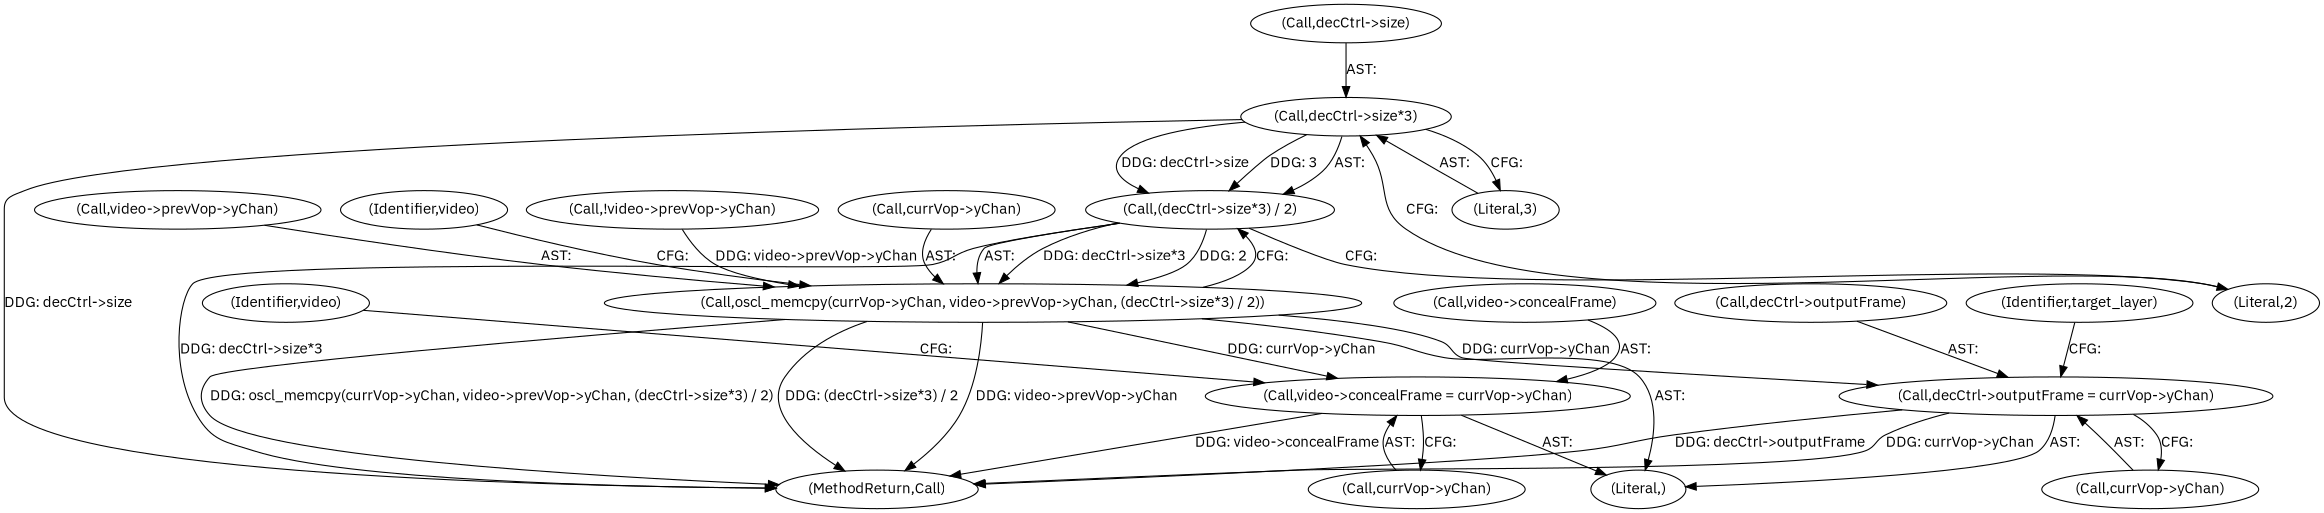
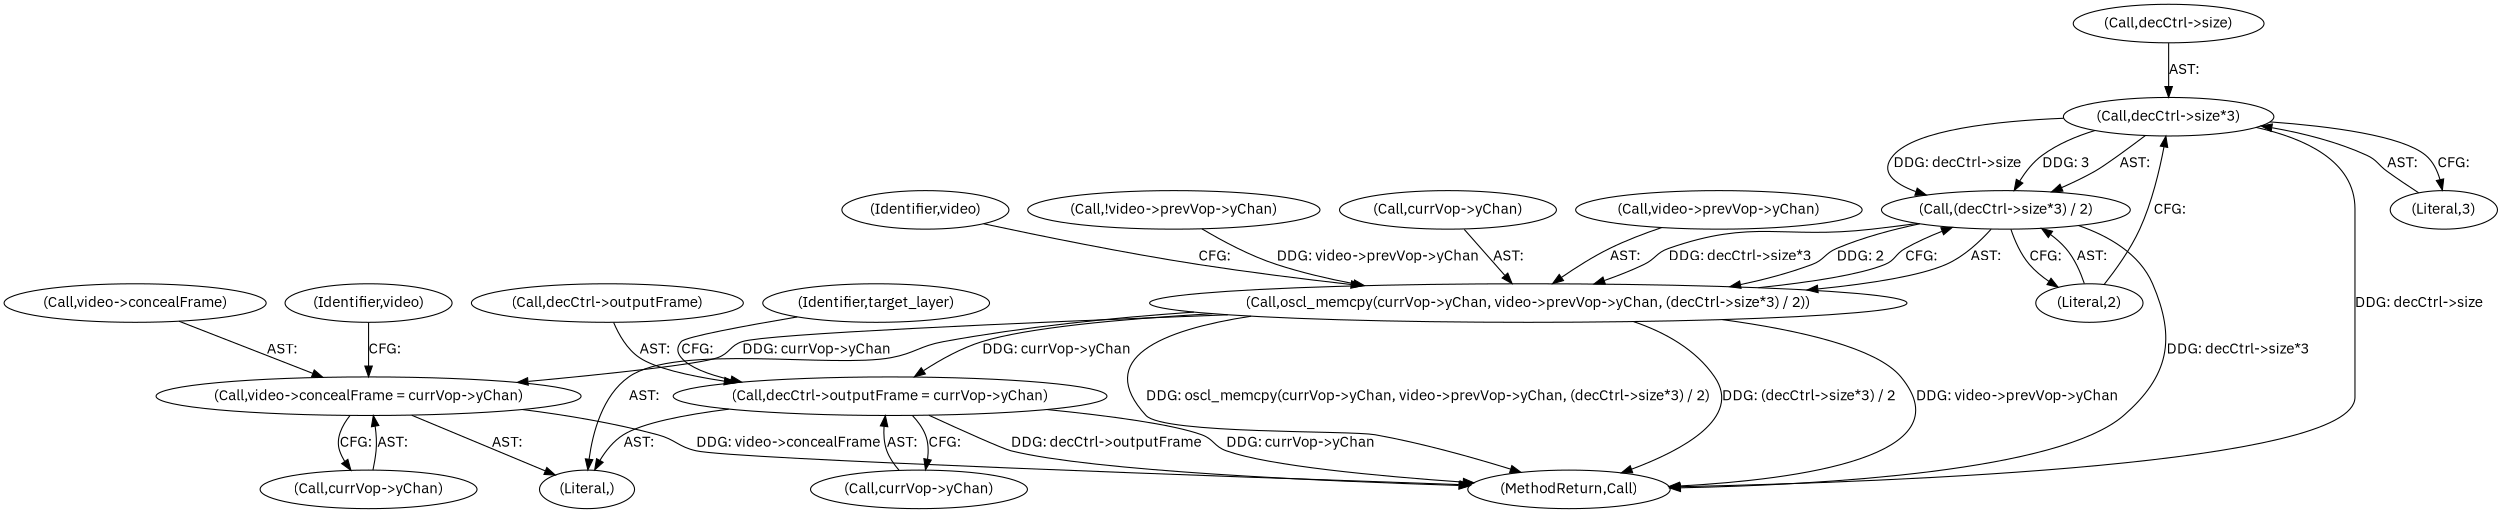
none -> (2072, 256)
